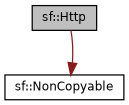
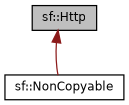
(73, 47) -> (56, 59)
